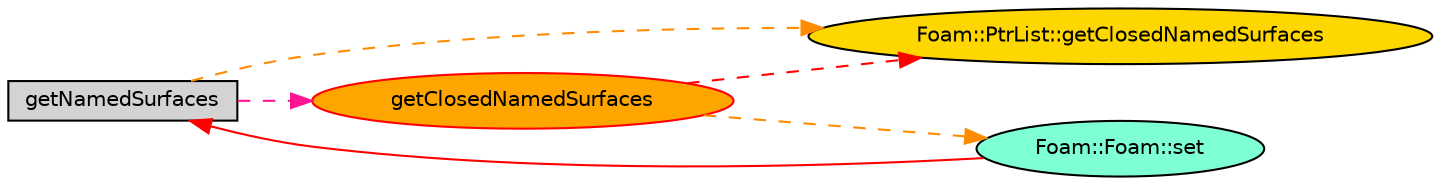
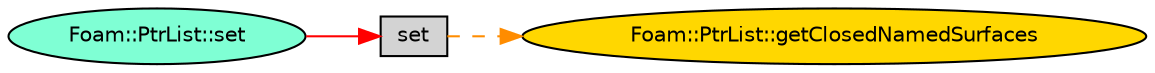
(123, 101) -> (414, 36)
(523, 101) -> none
(1120, 149) -> (157, 36)
